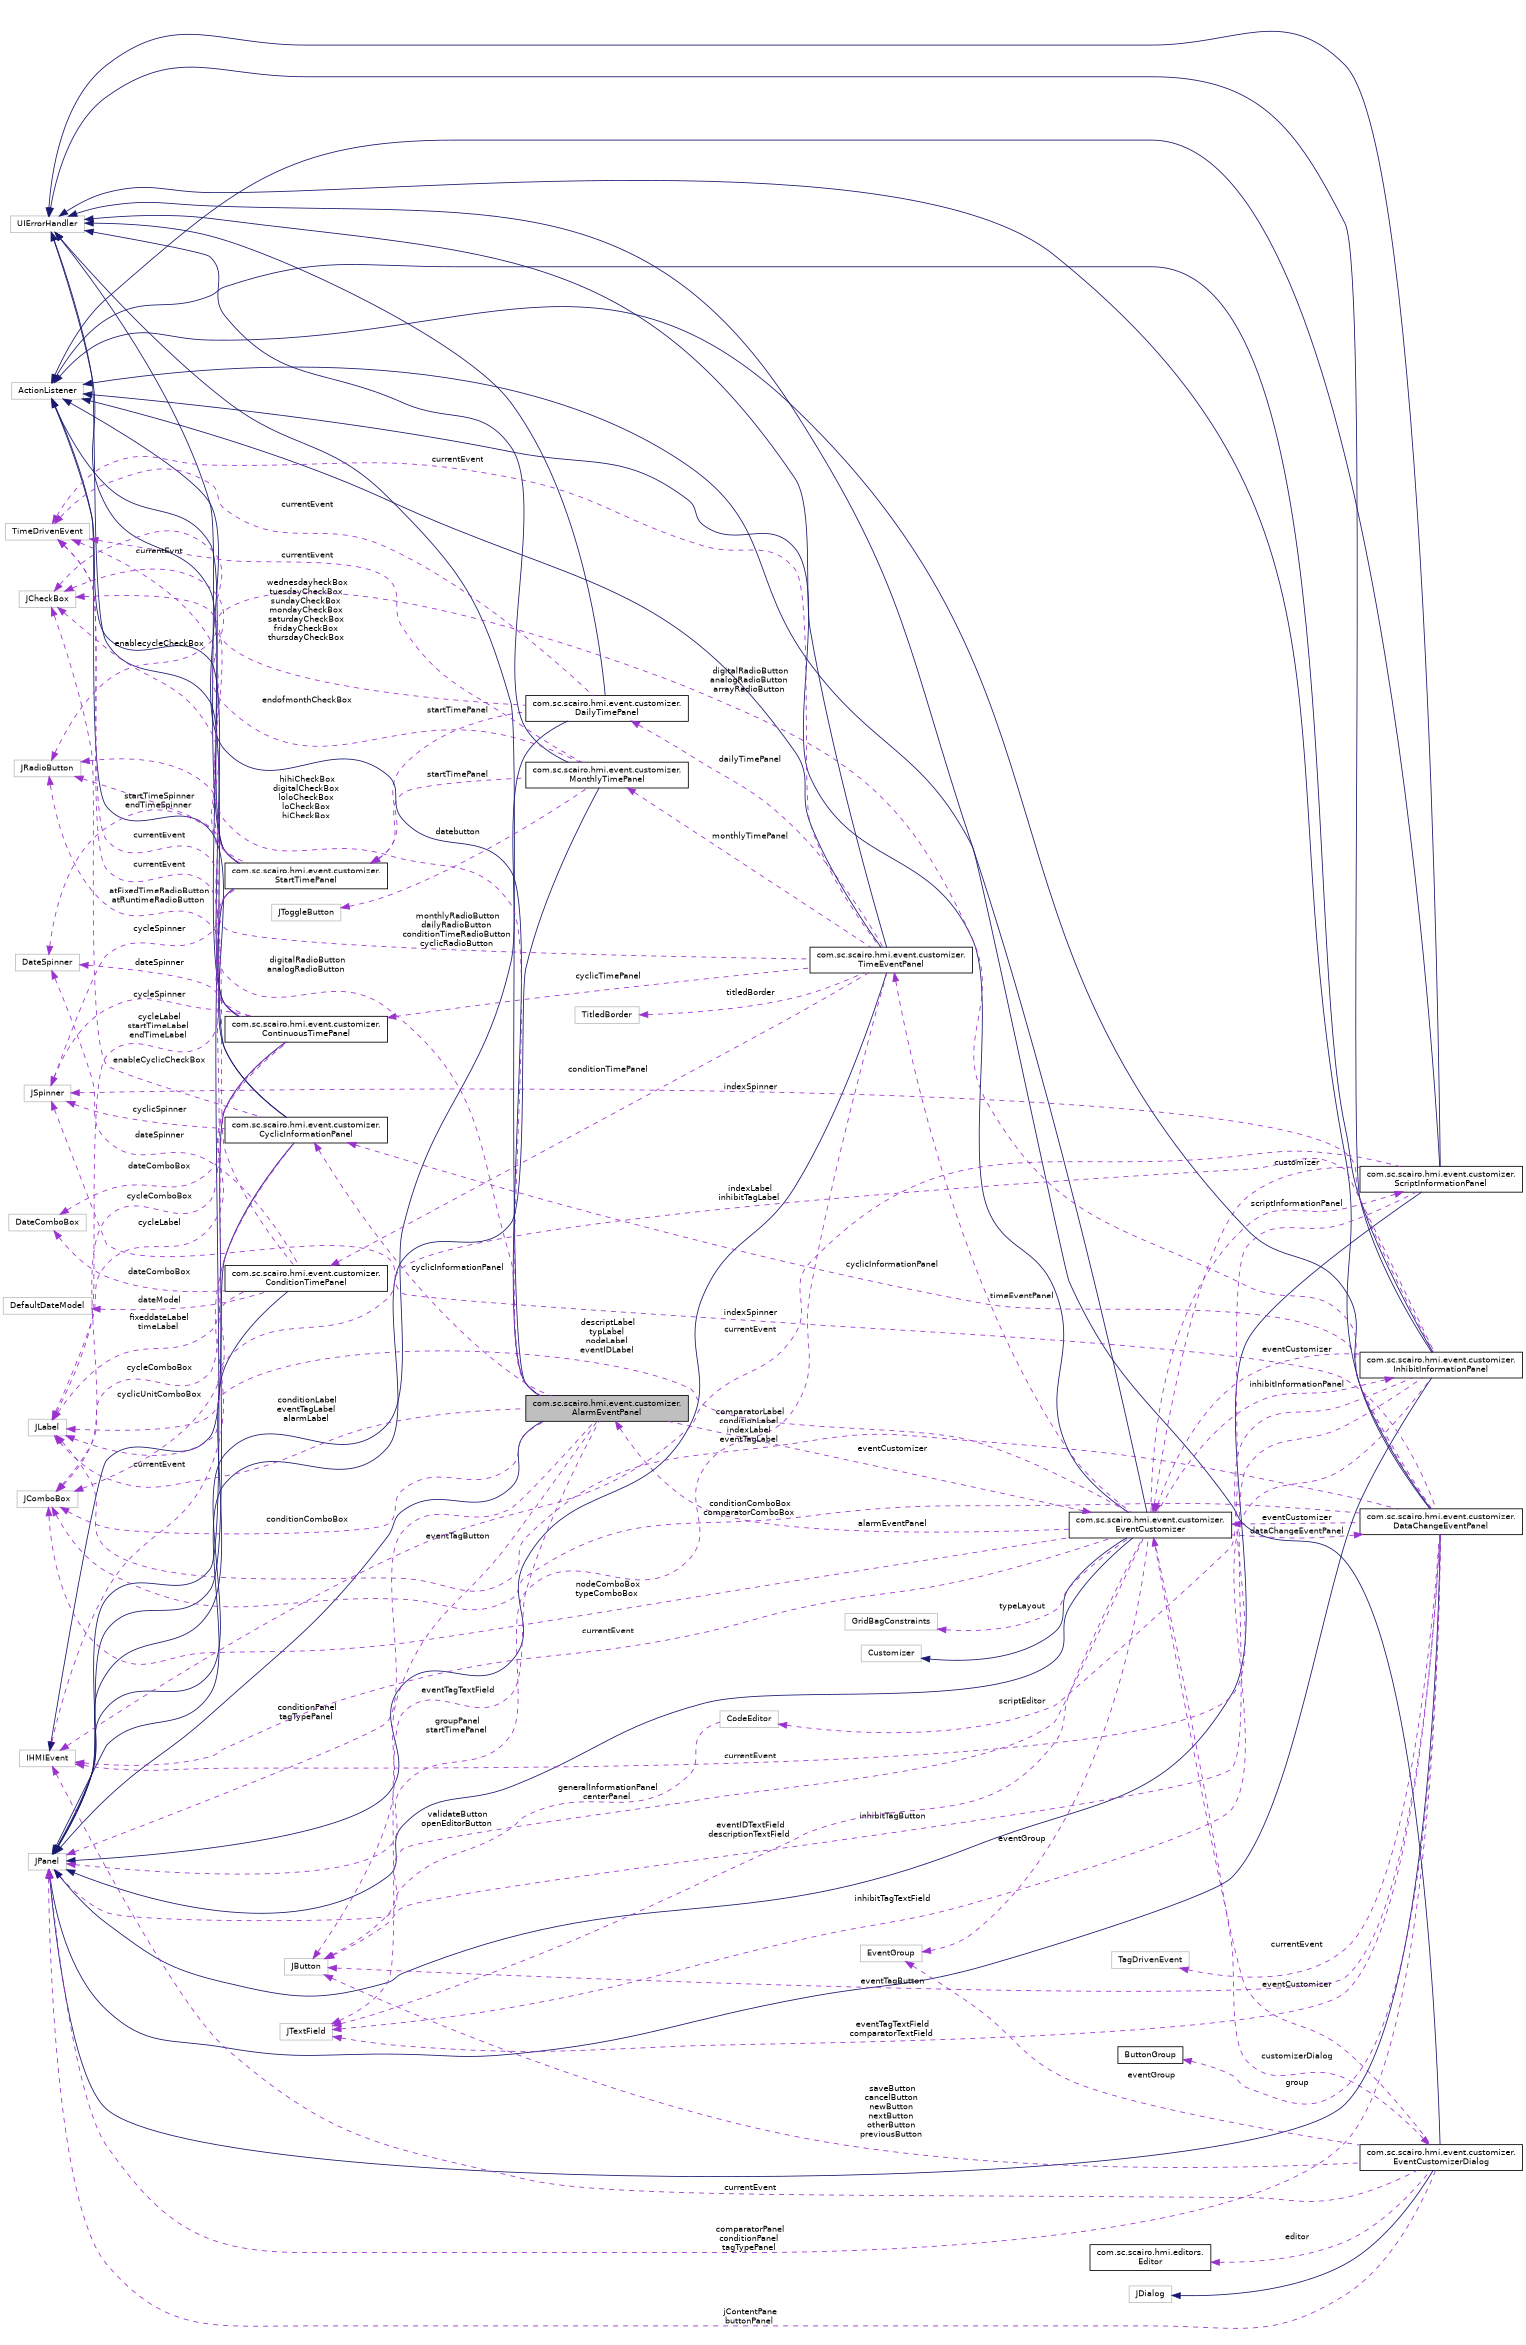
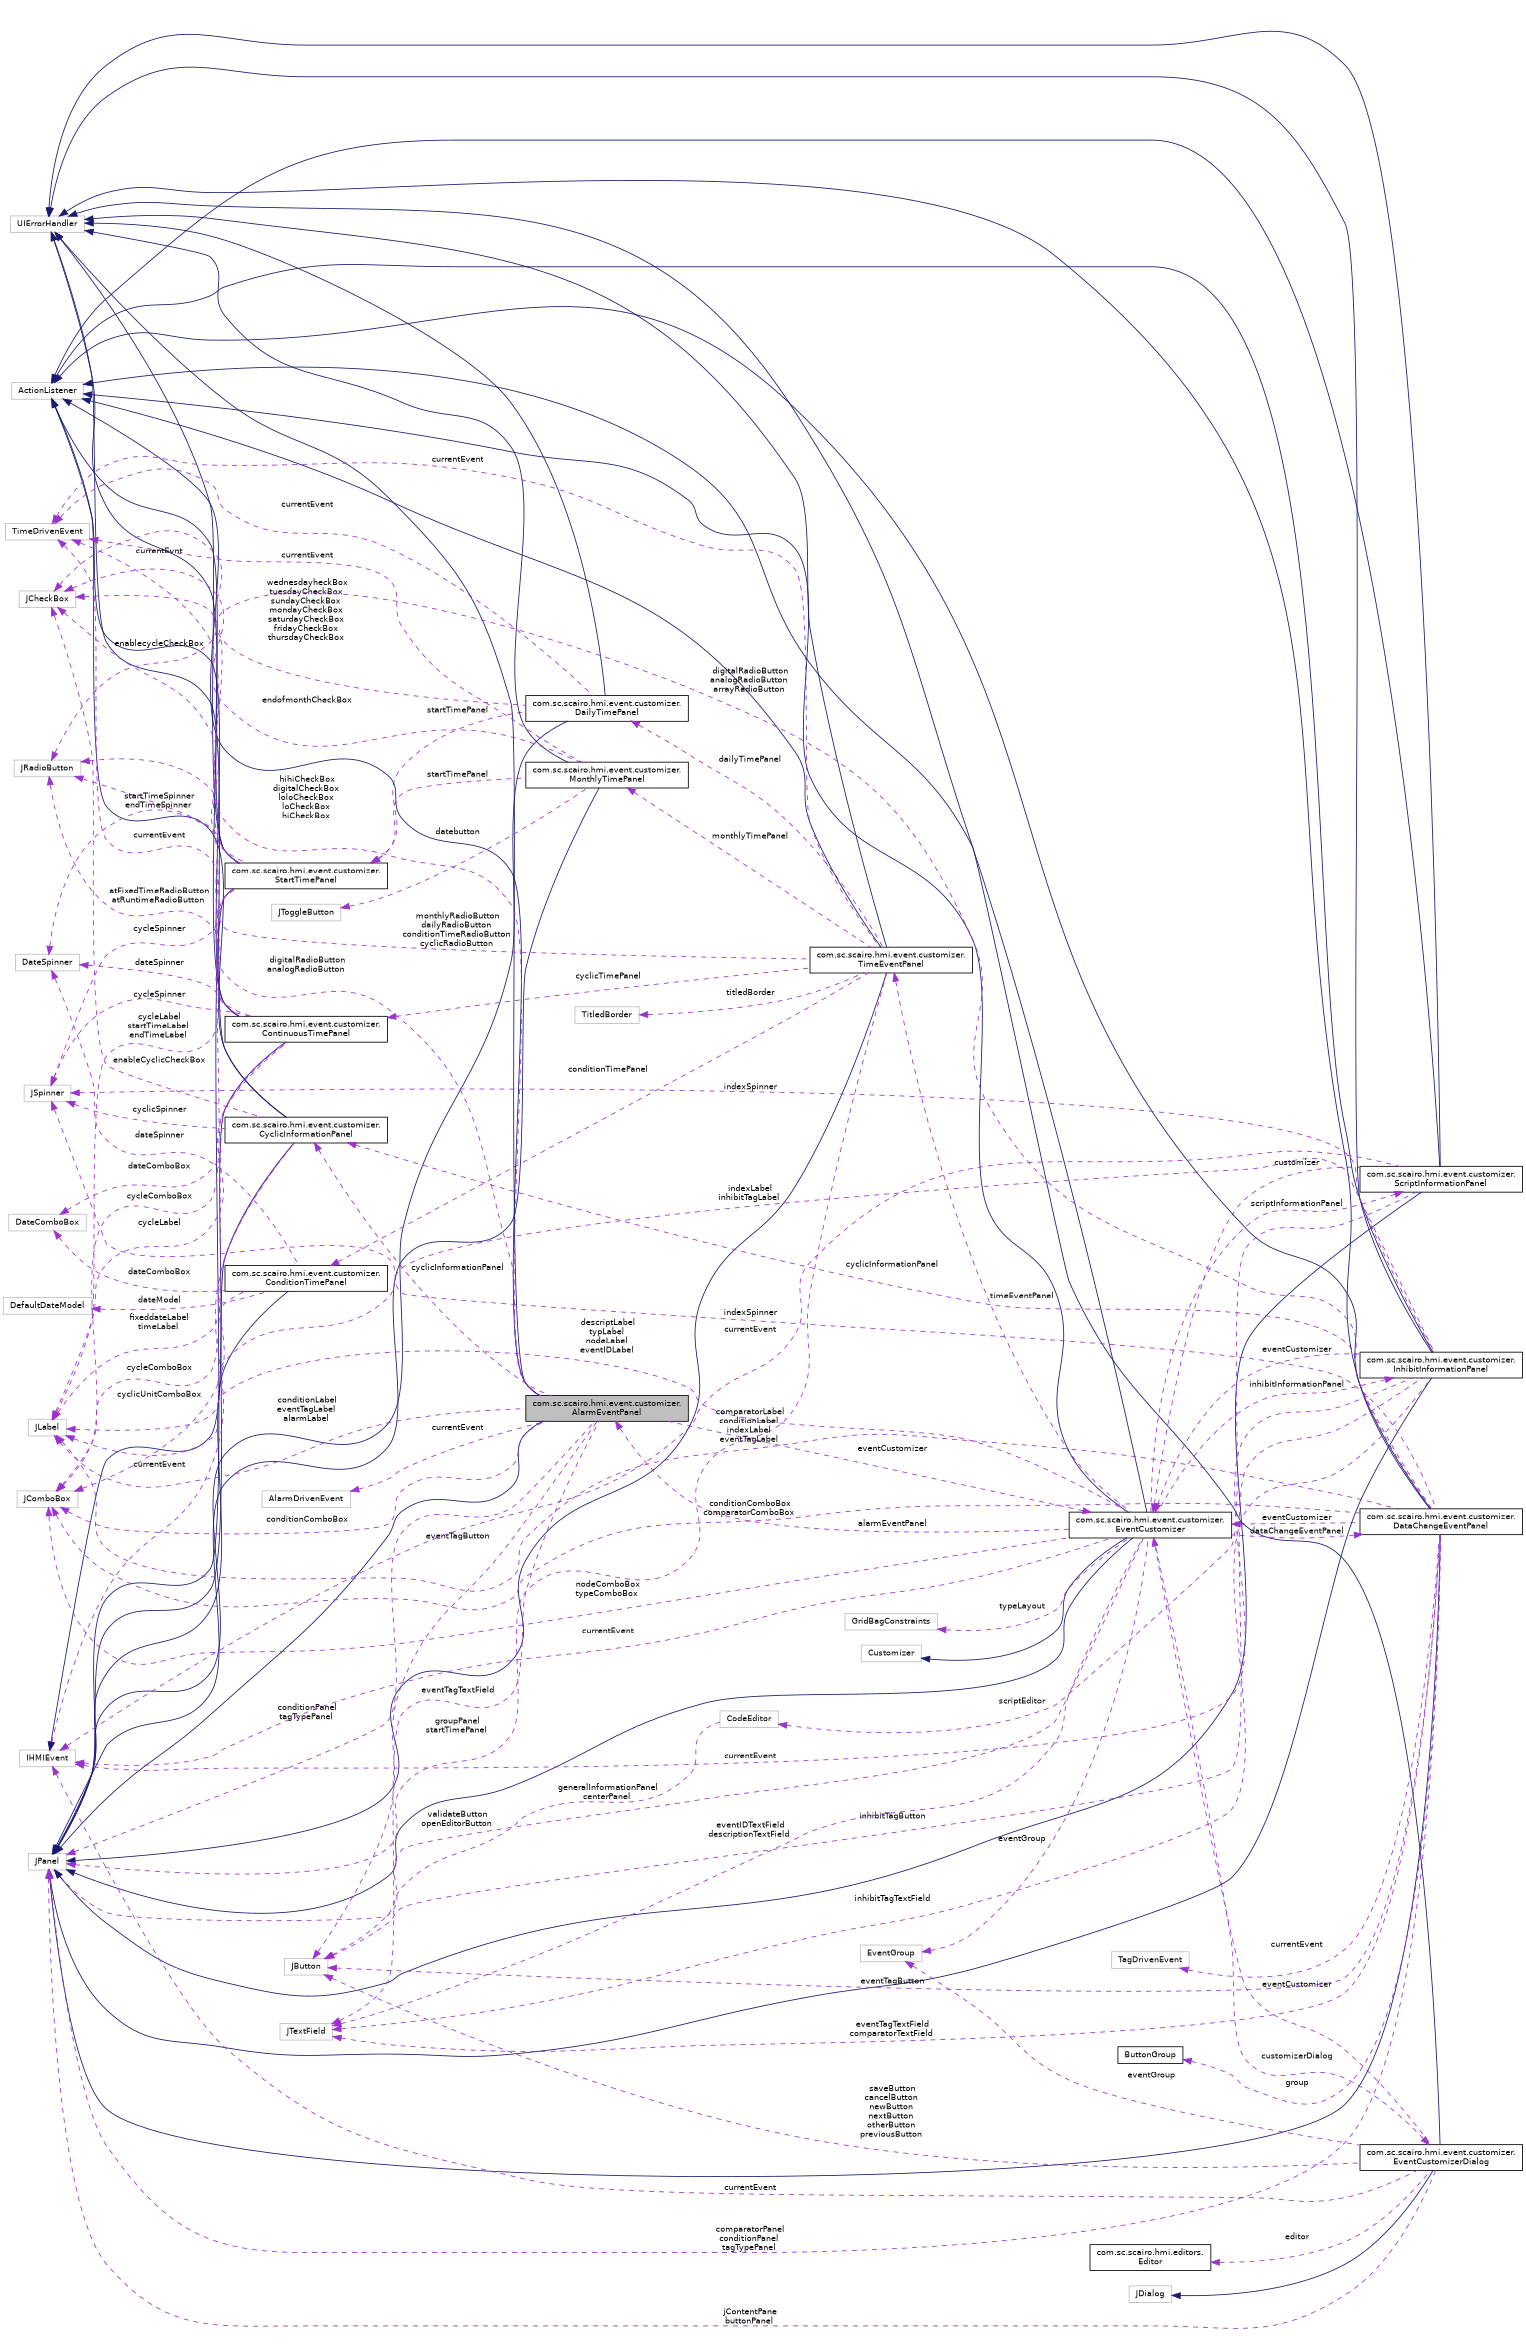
(191, 876) -> none
none -> (306, 1499)
